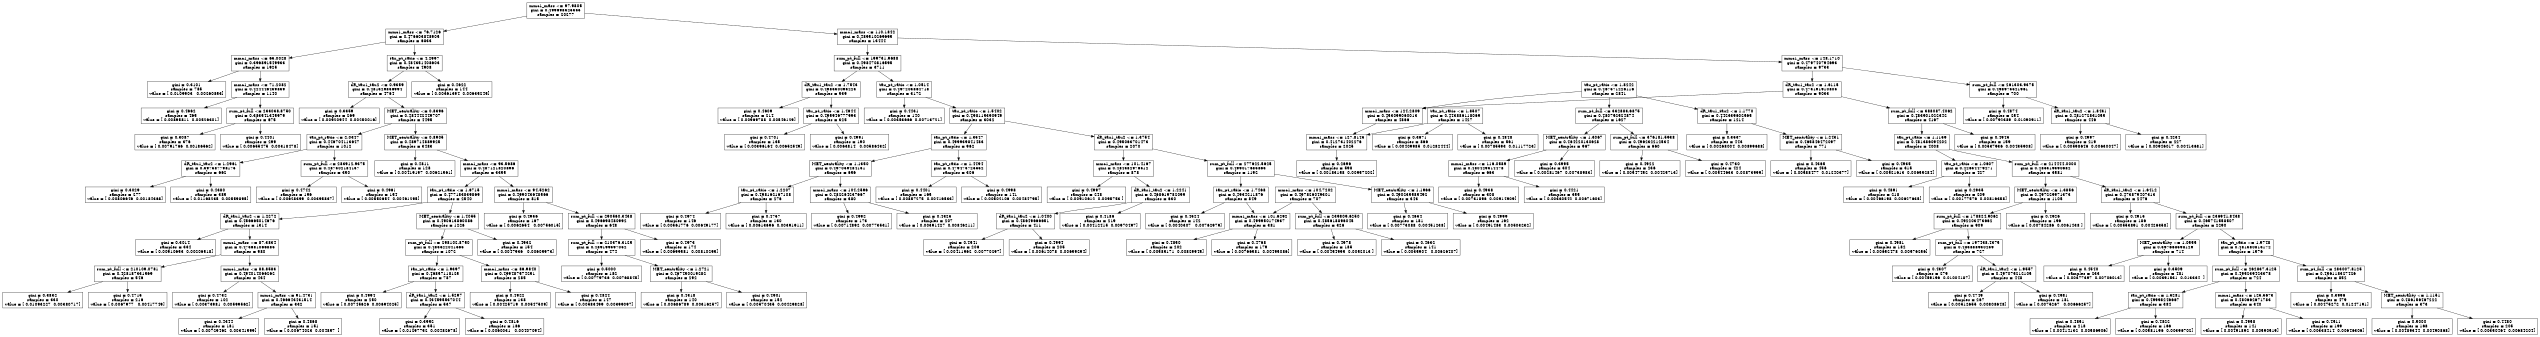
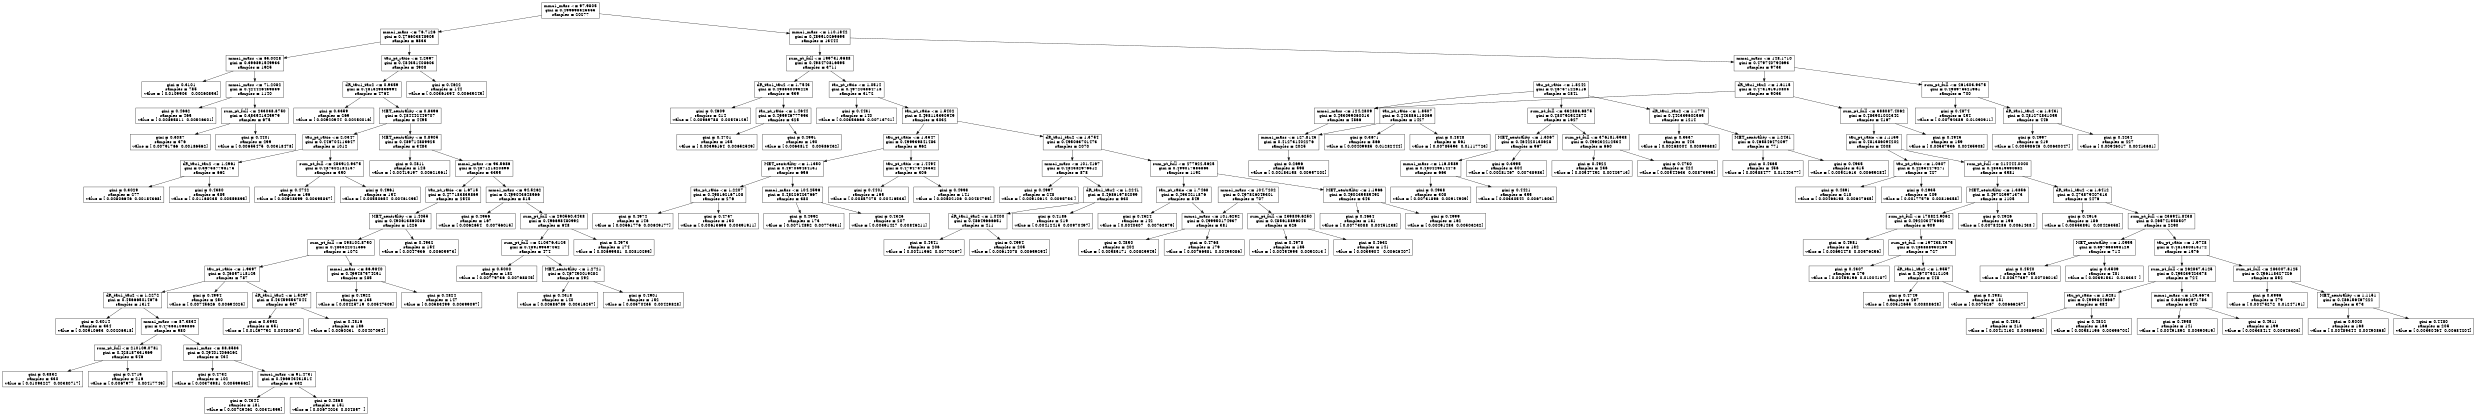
(355, 212) -> (185, 286)
(2246, 300) -> (2182, 300)
